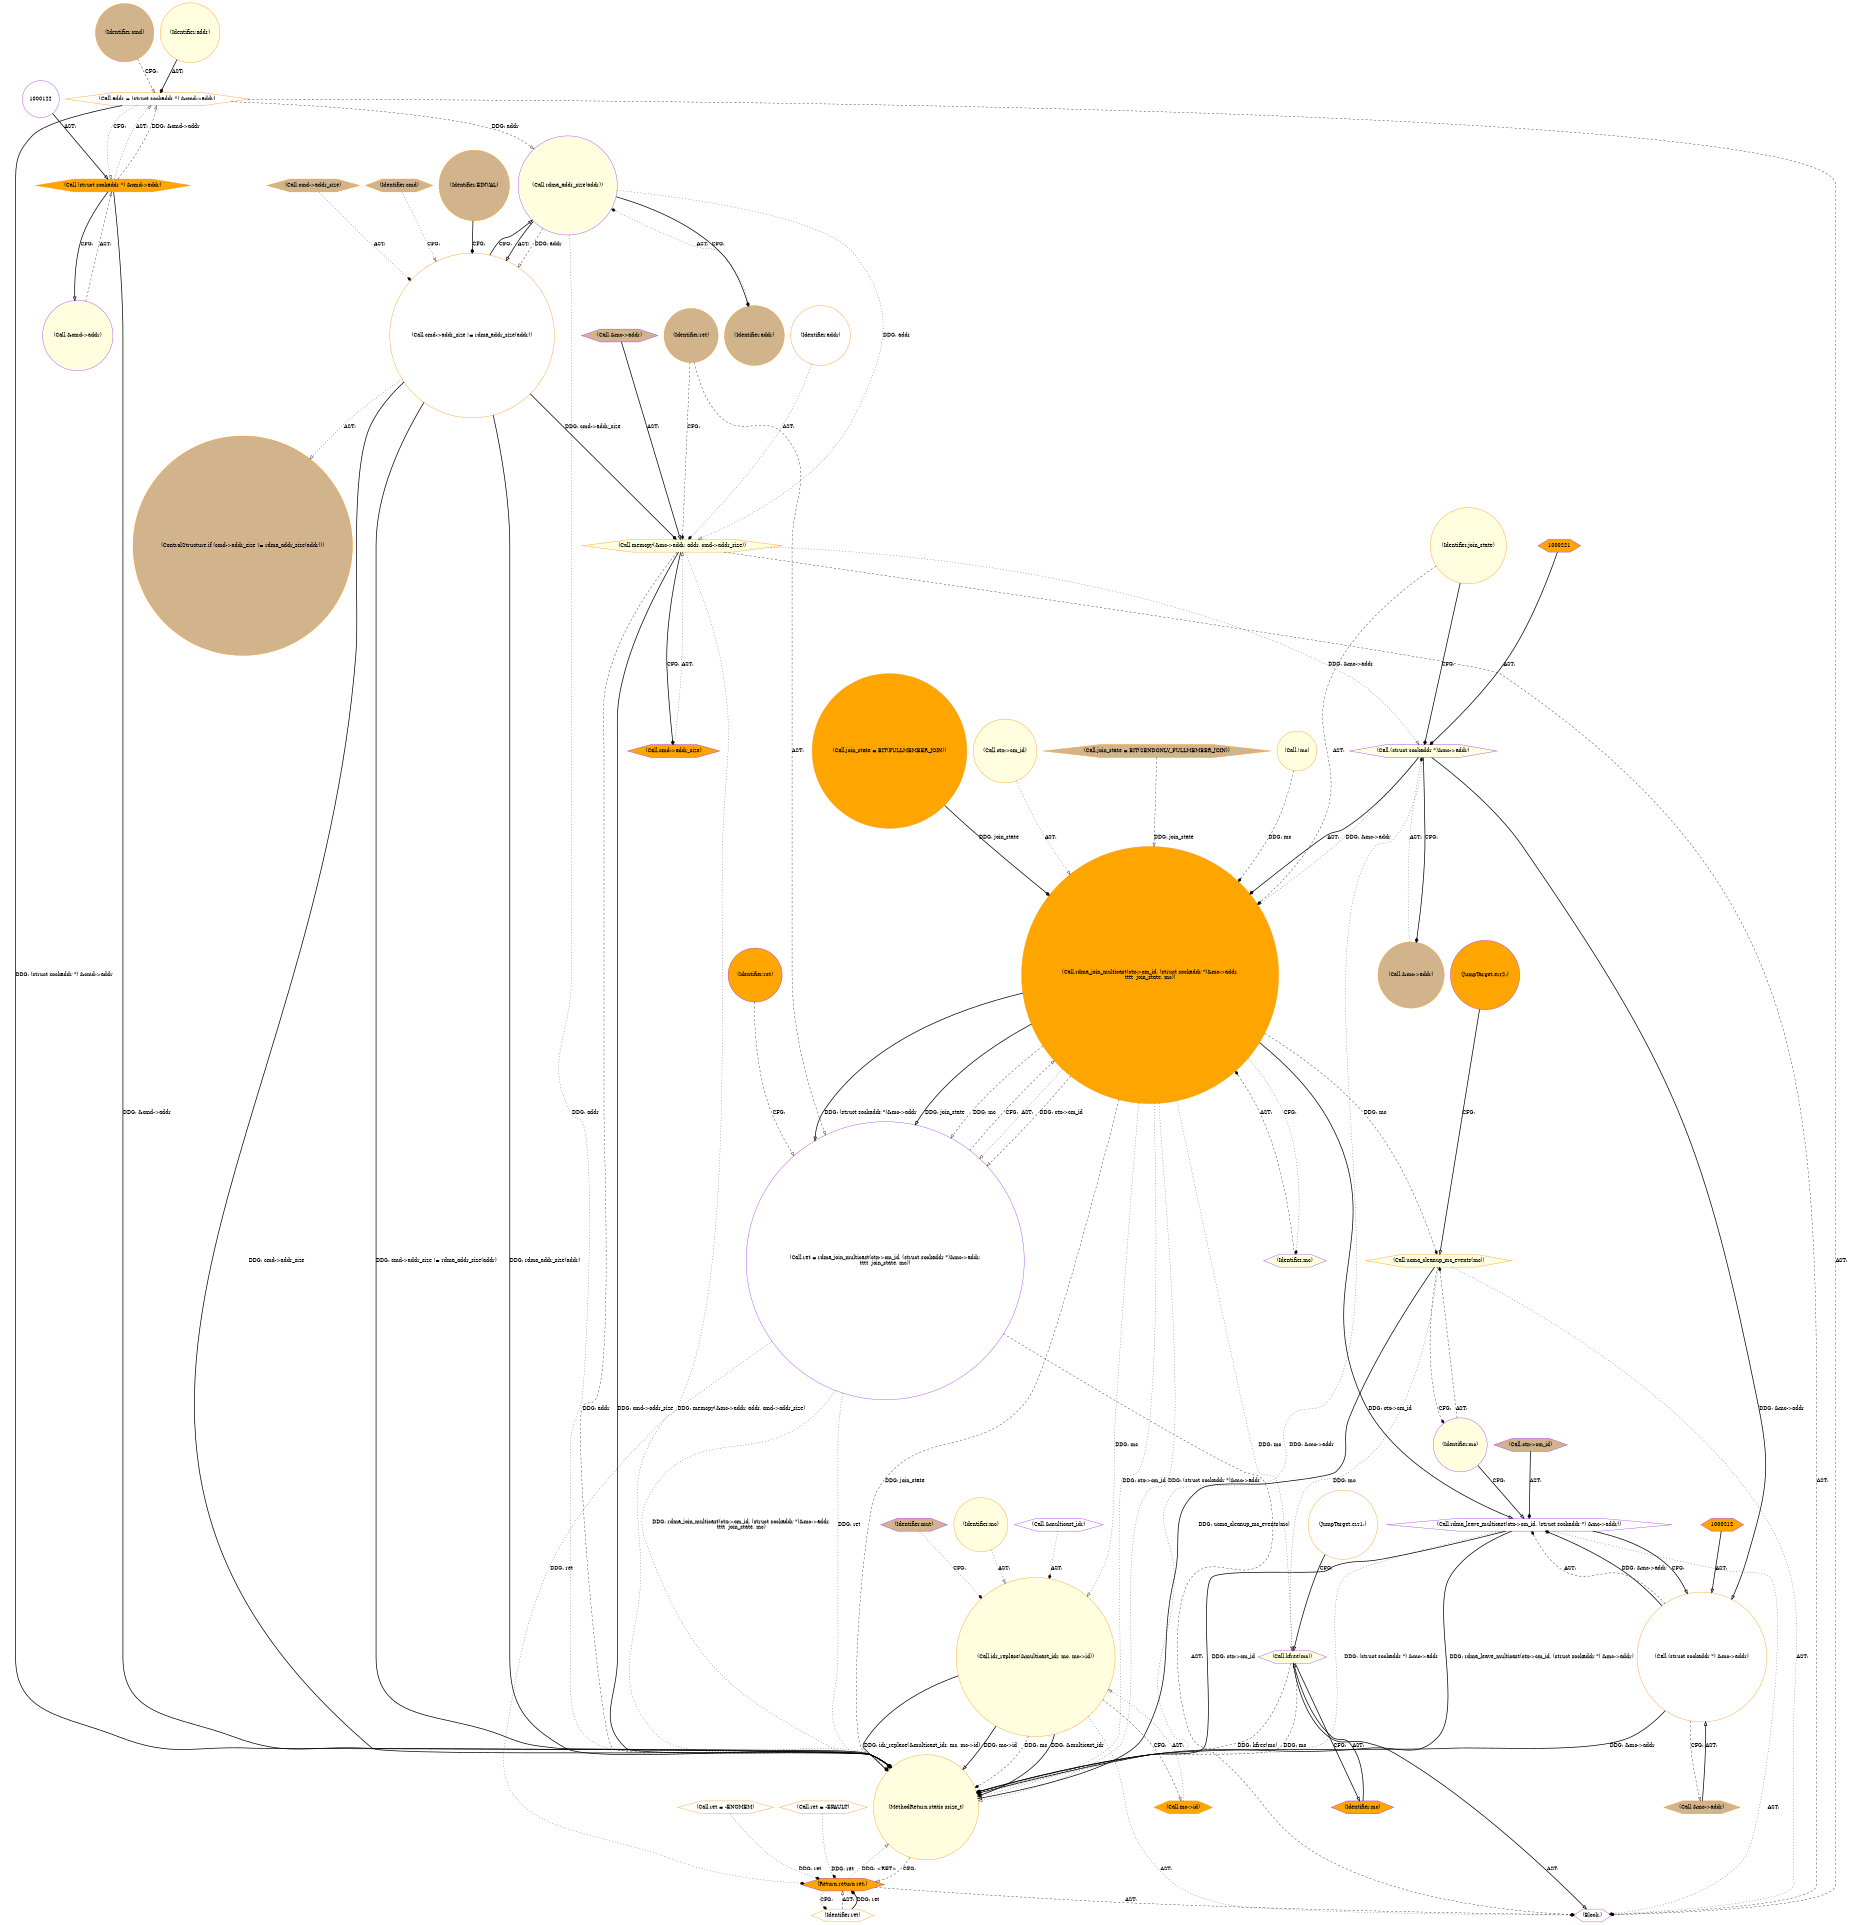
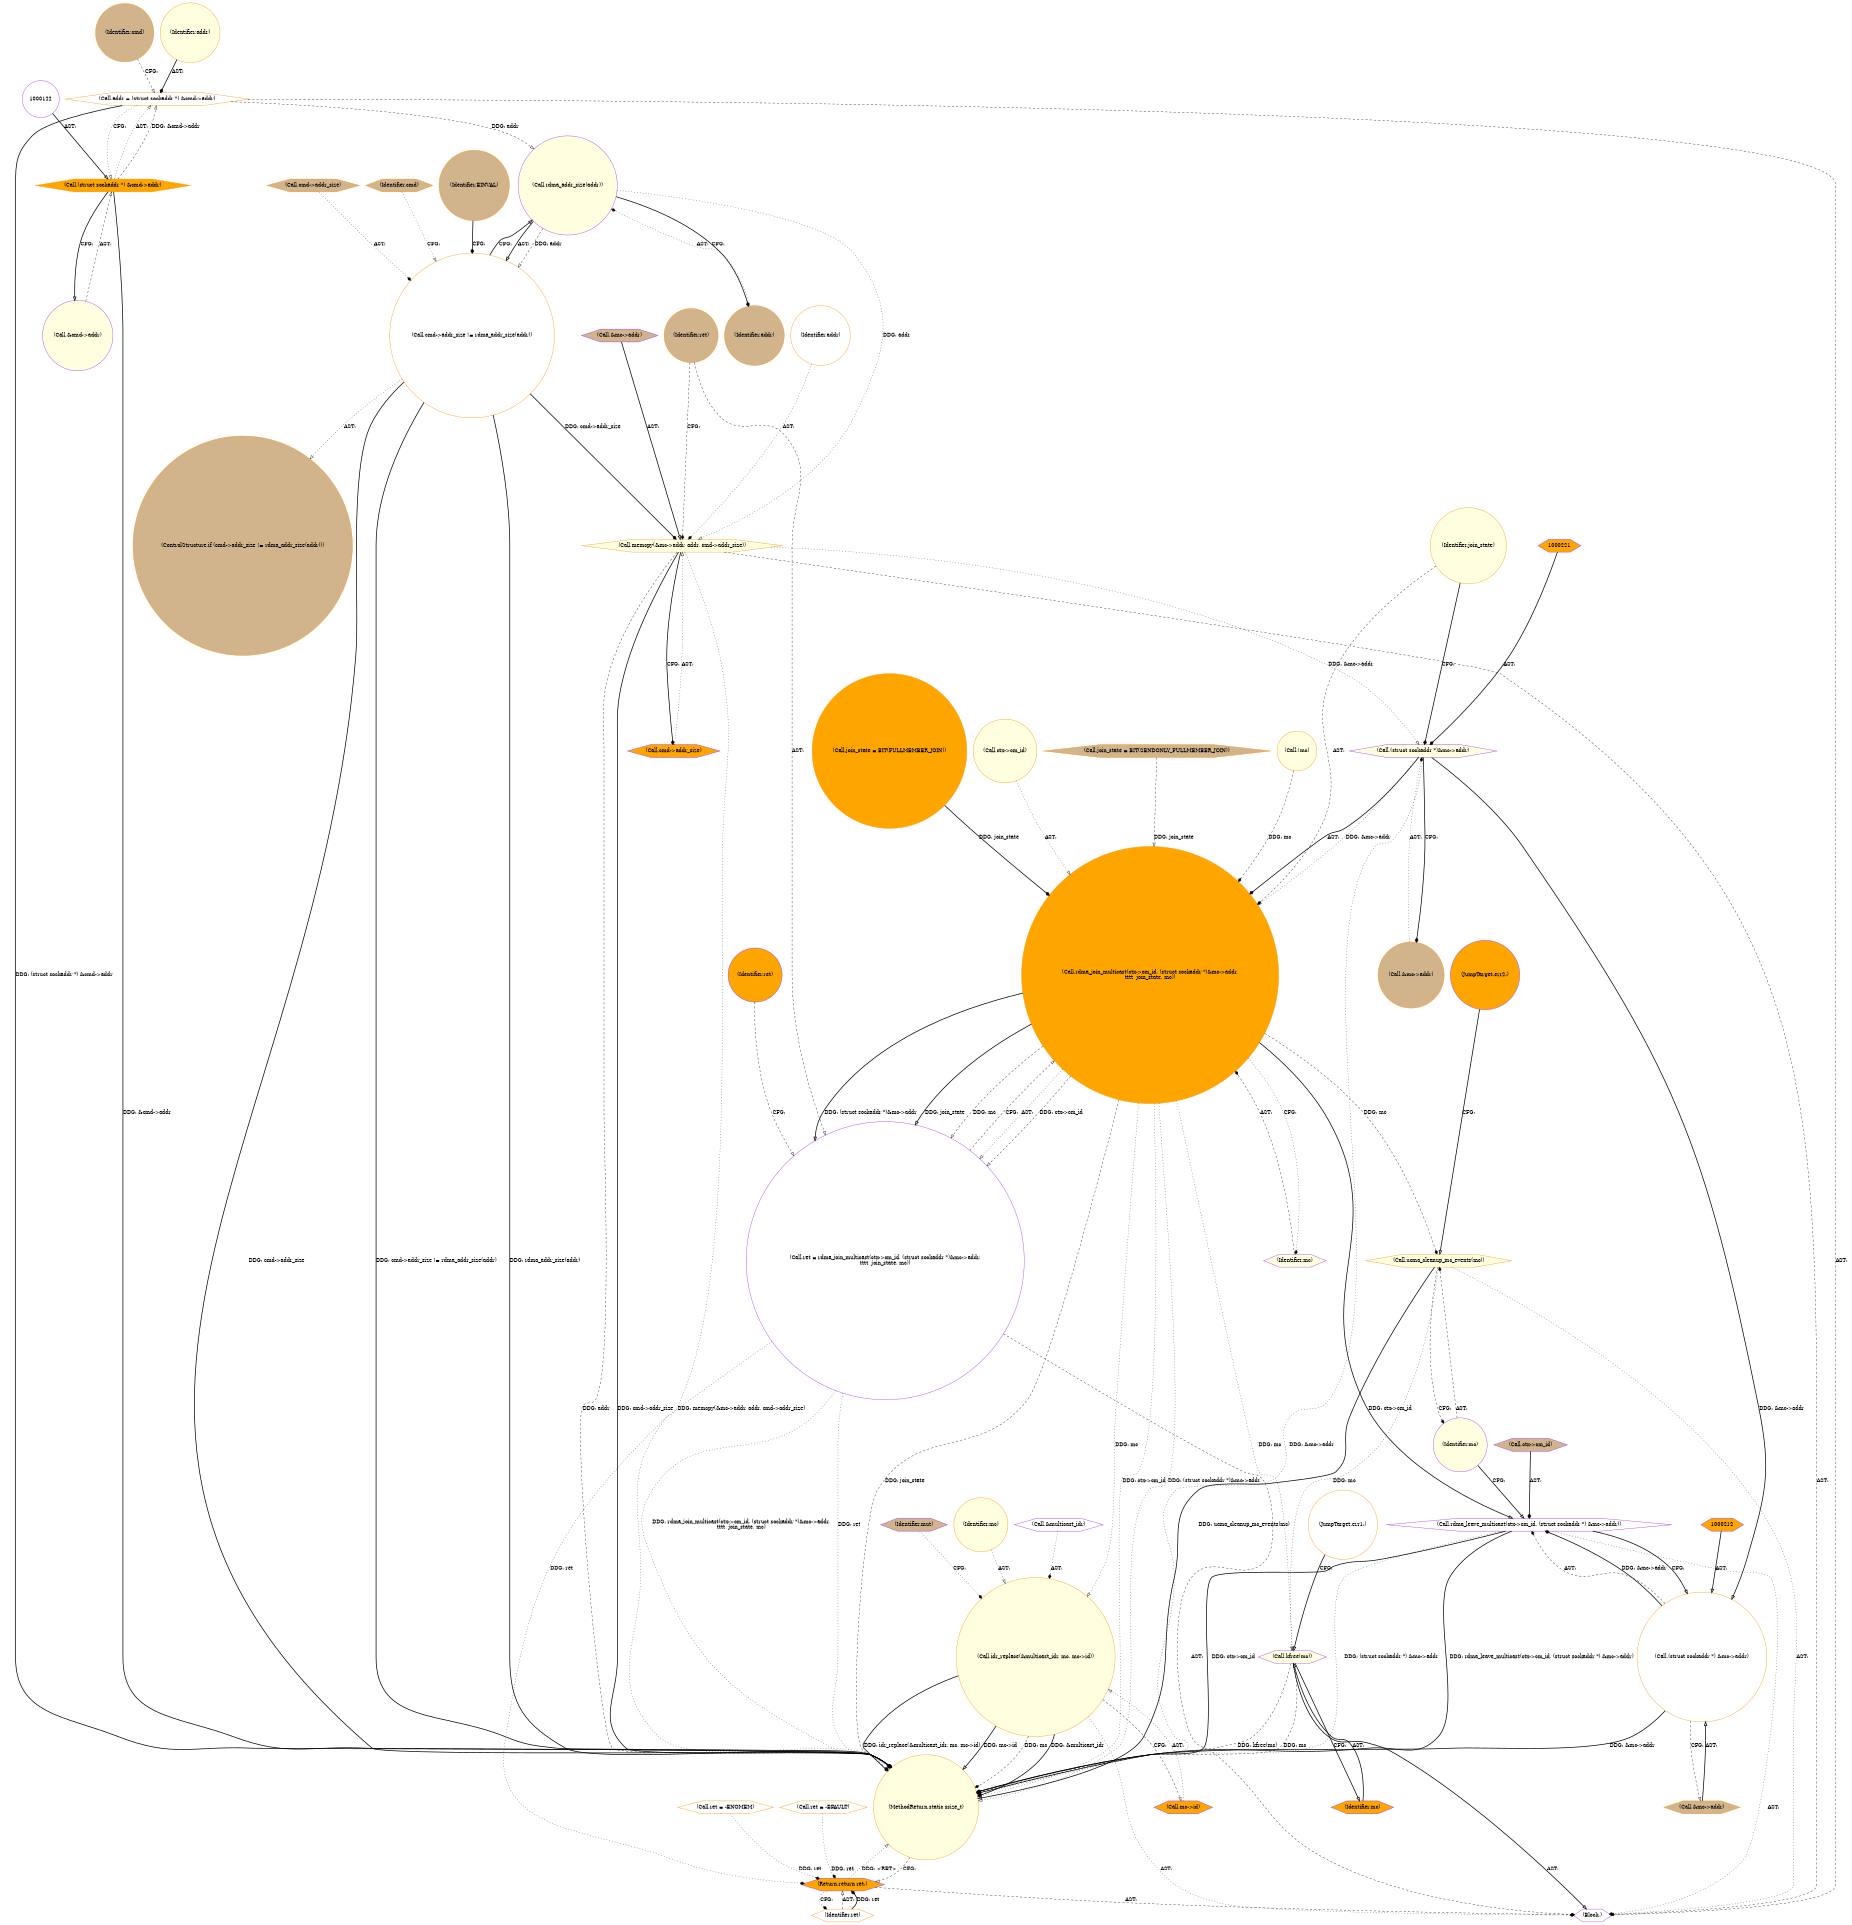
(586, 1138) -> none
(1183, 1807) -> (1183, 1807)
